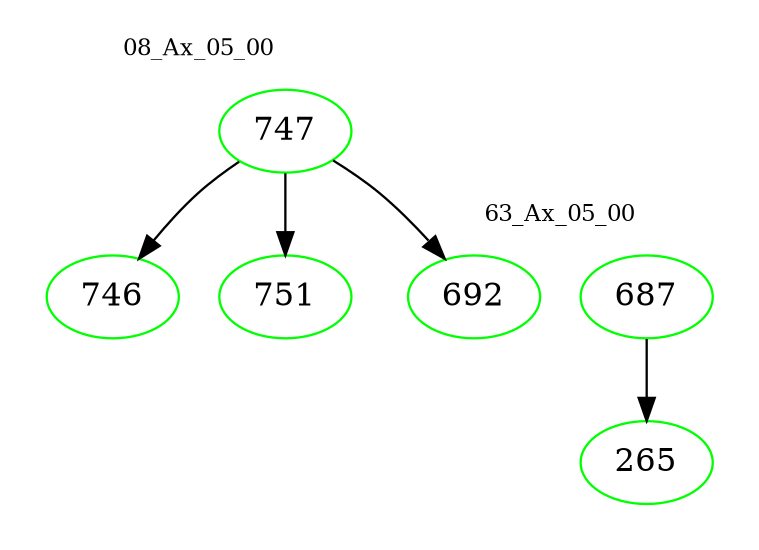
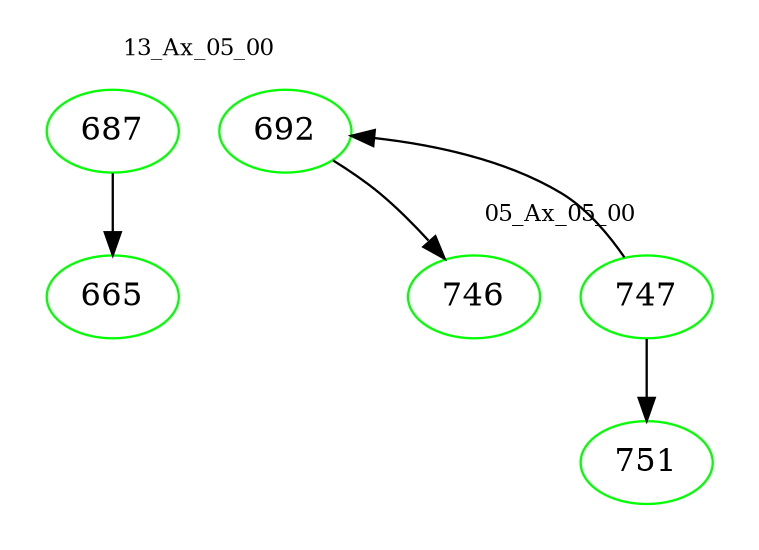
(199, 49) -> (560, 215)
(193, 198) -> (405, 216)
(560, 215) -> (199, 49)
(647, 463) -> (113, 297)
